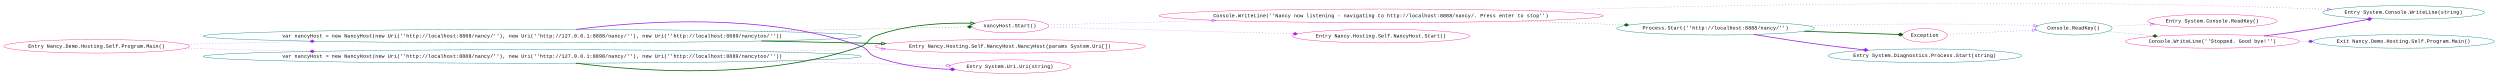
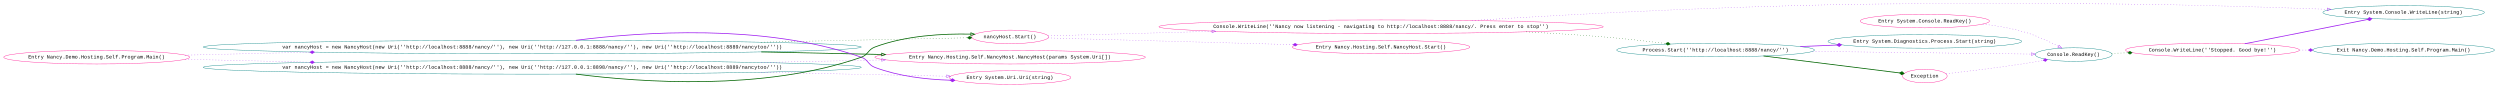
(2131, 25) -> (2022, 31)
(1990, 32) -> (1995, 68)
